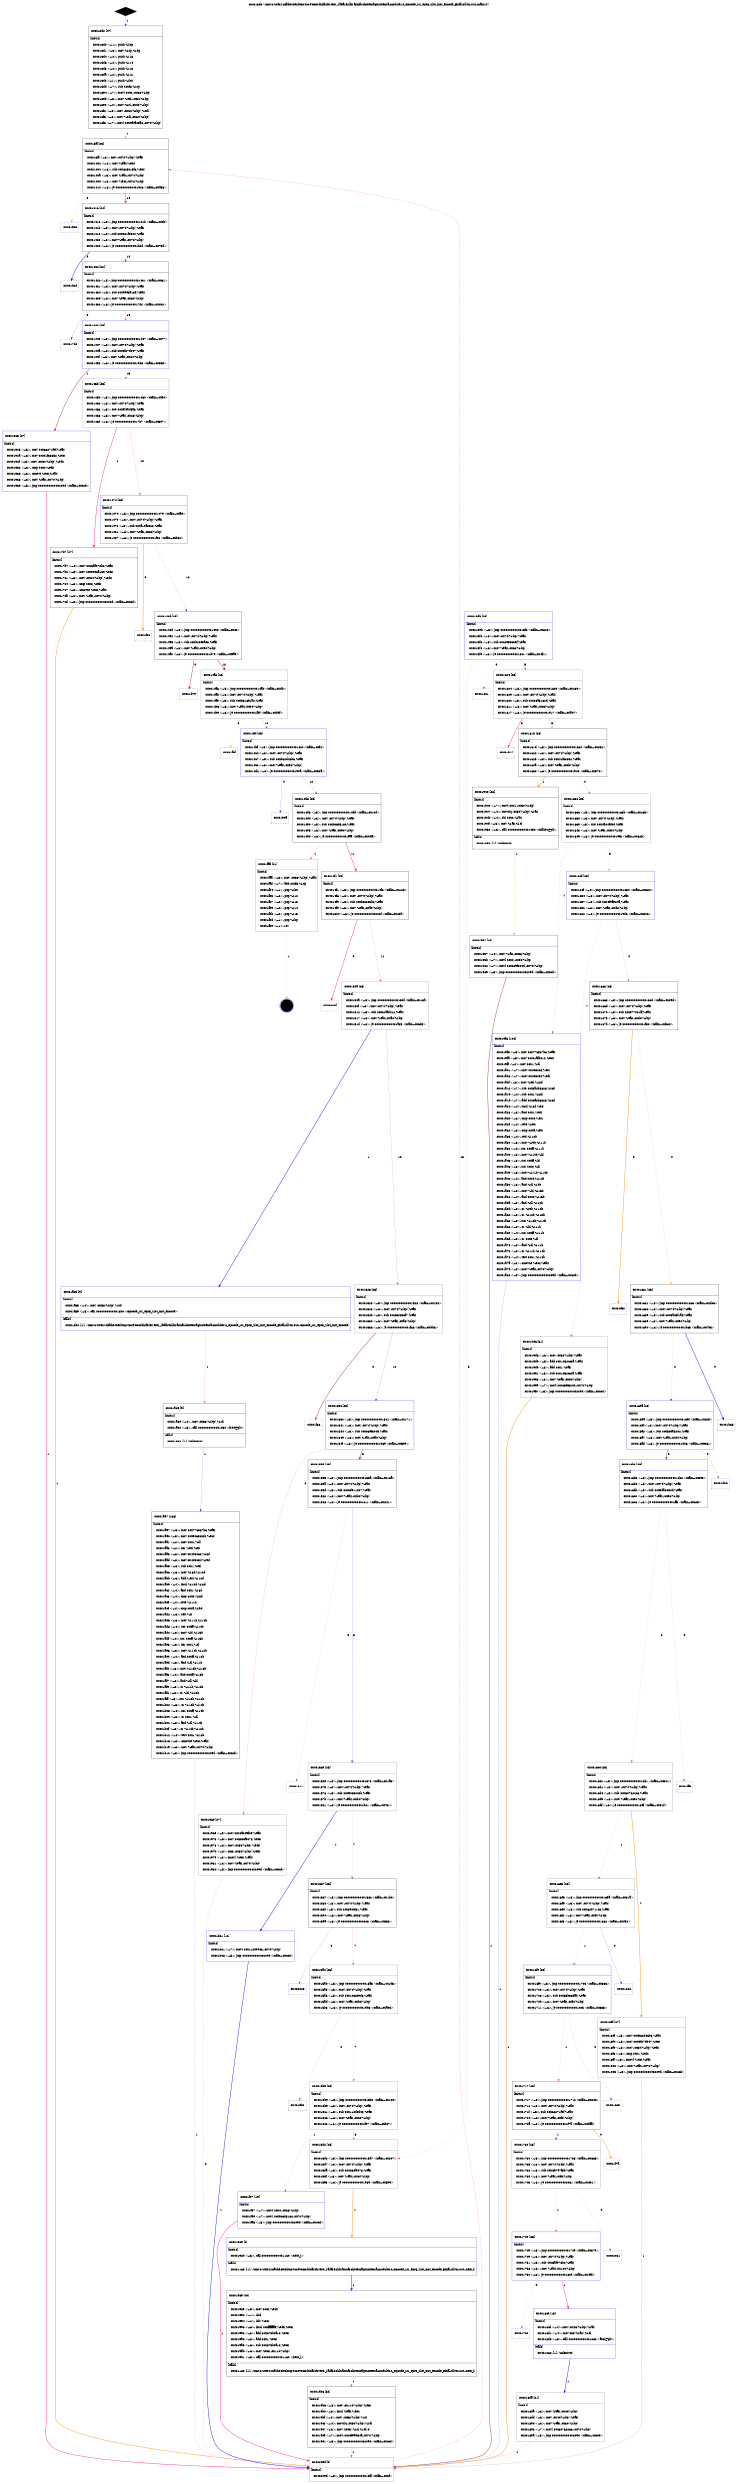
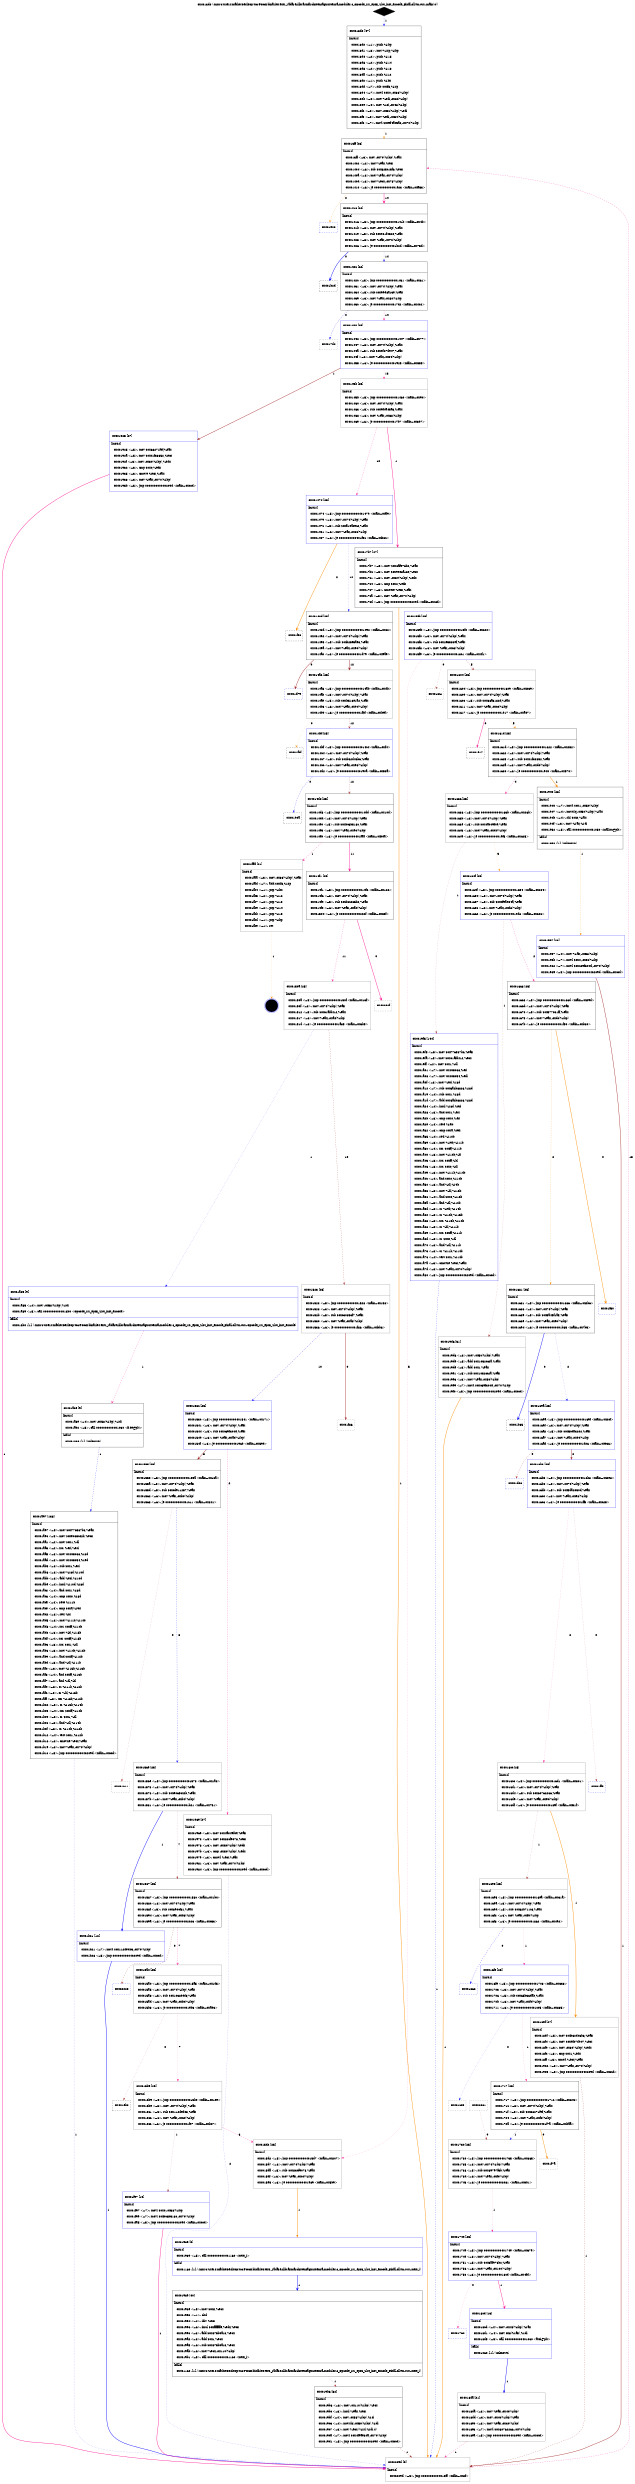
(295, 1158) -> (240, 1158)
(594, 2218) -> (483, 2124)
